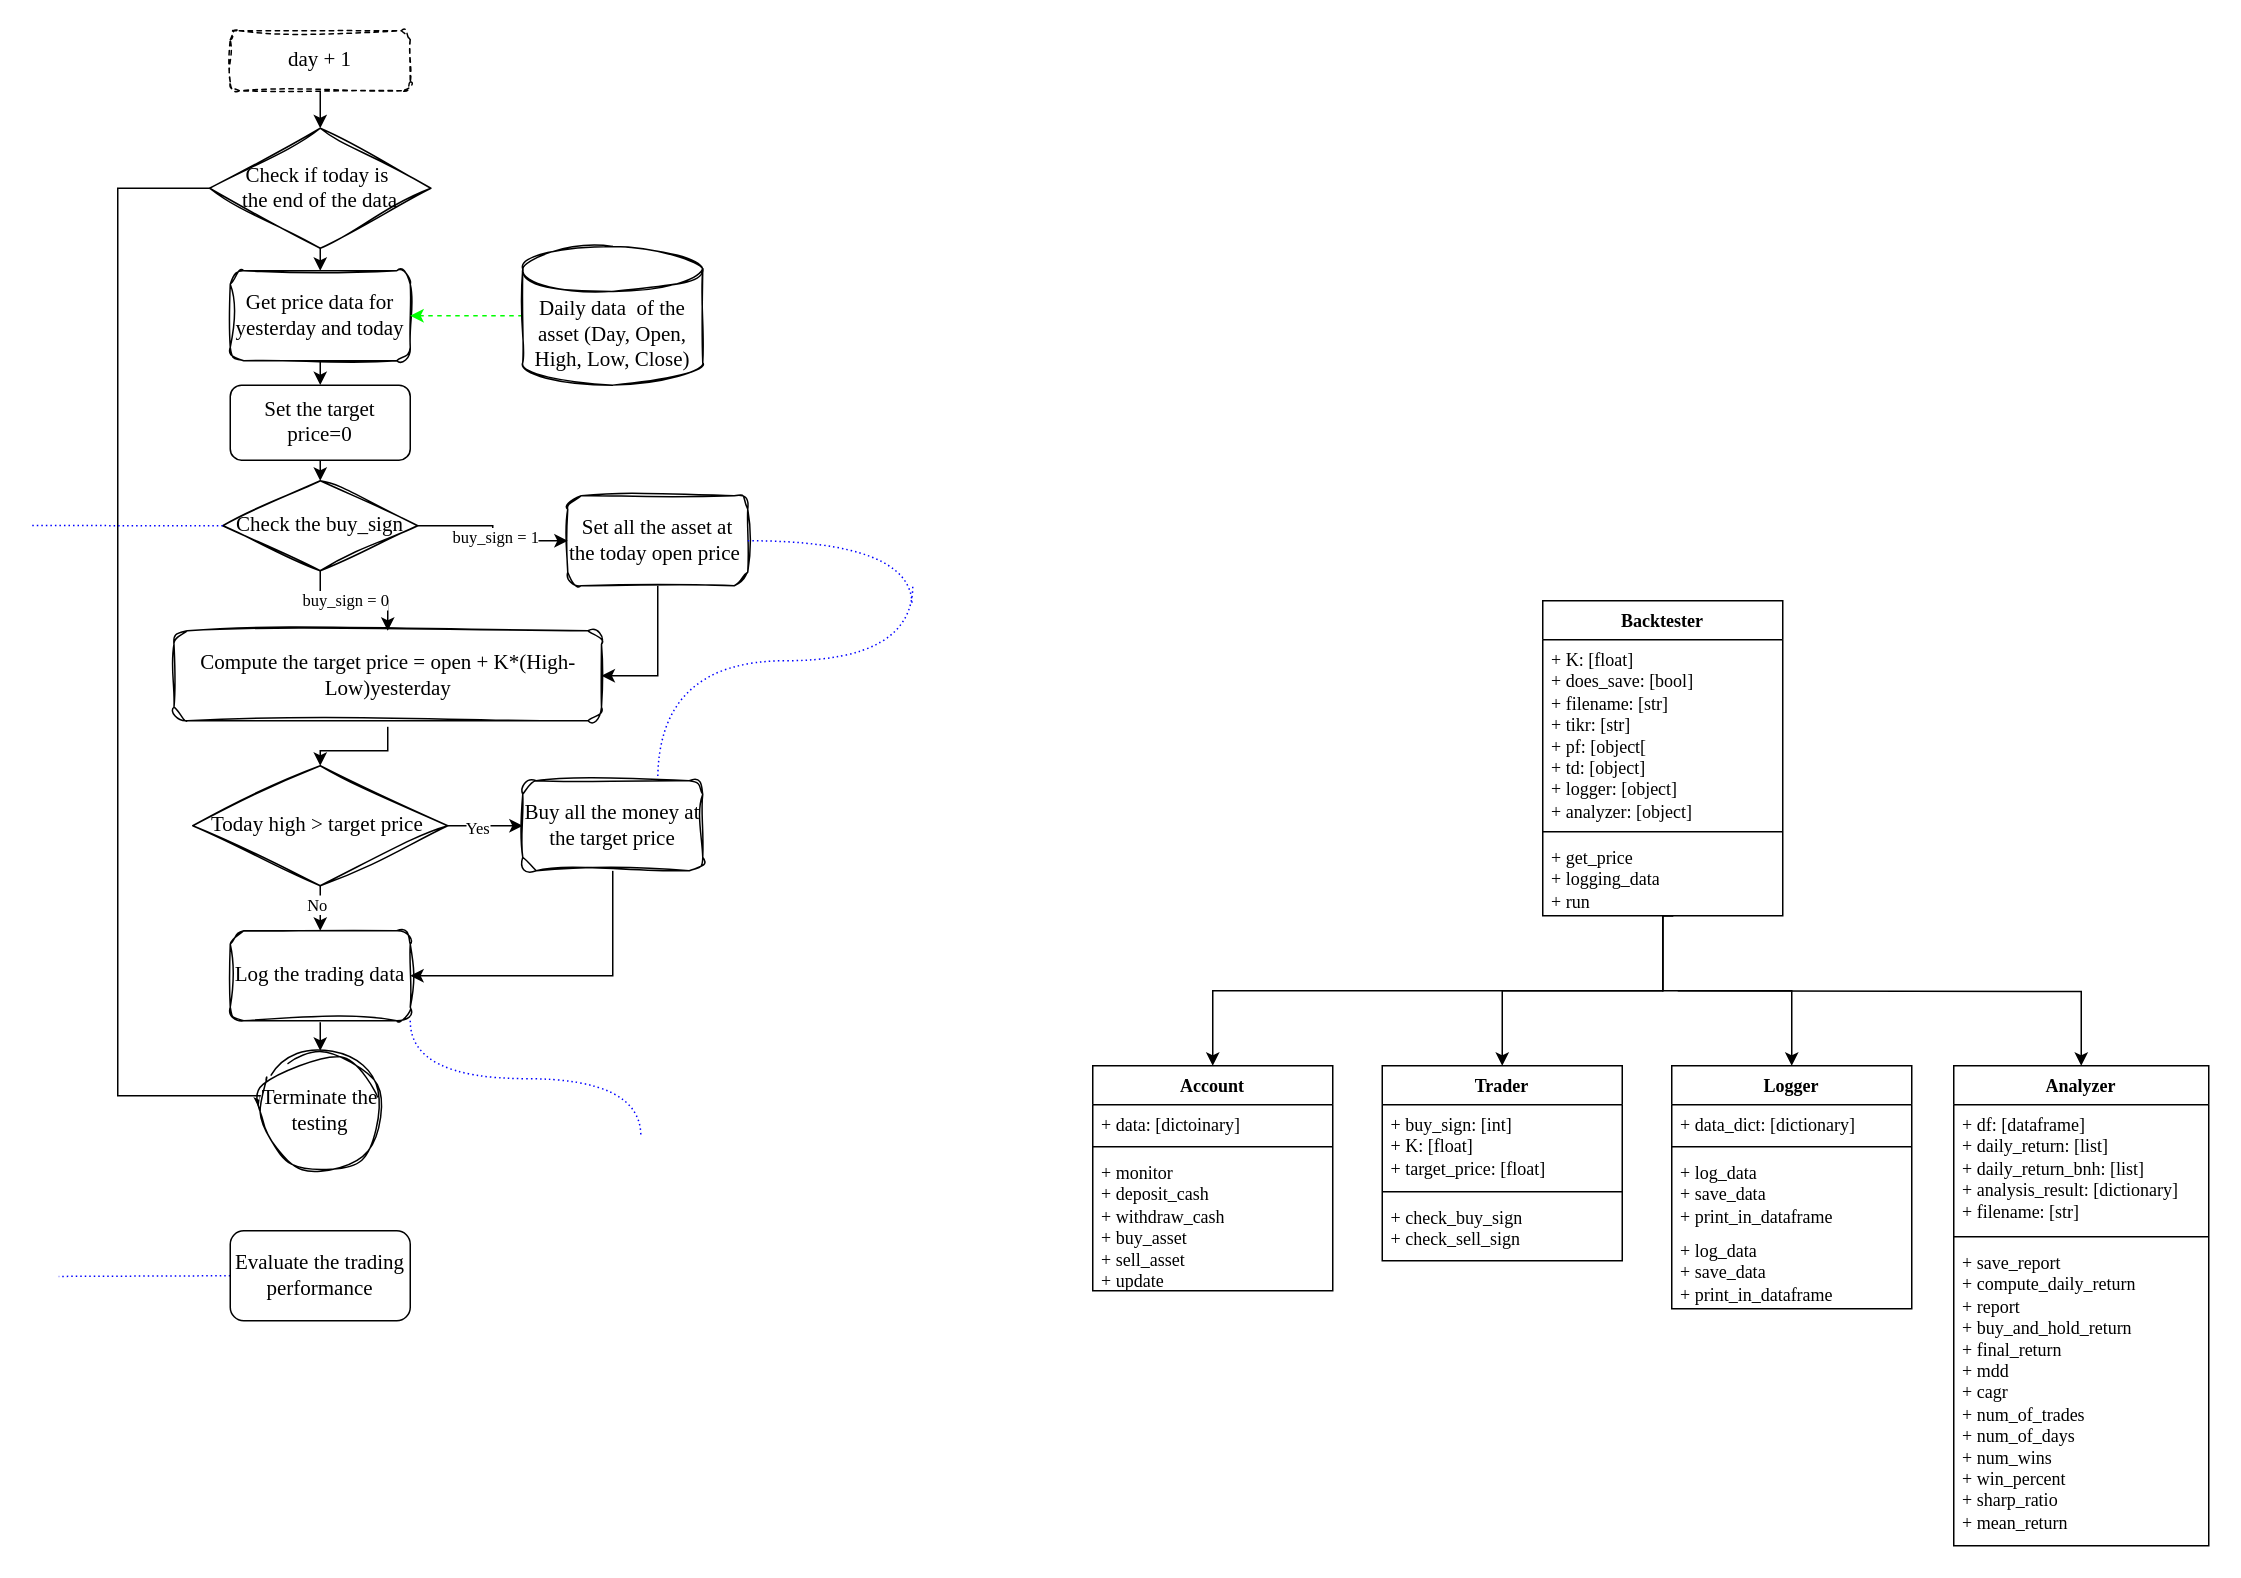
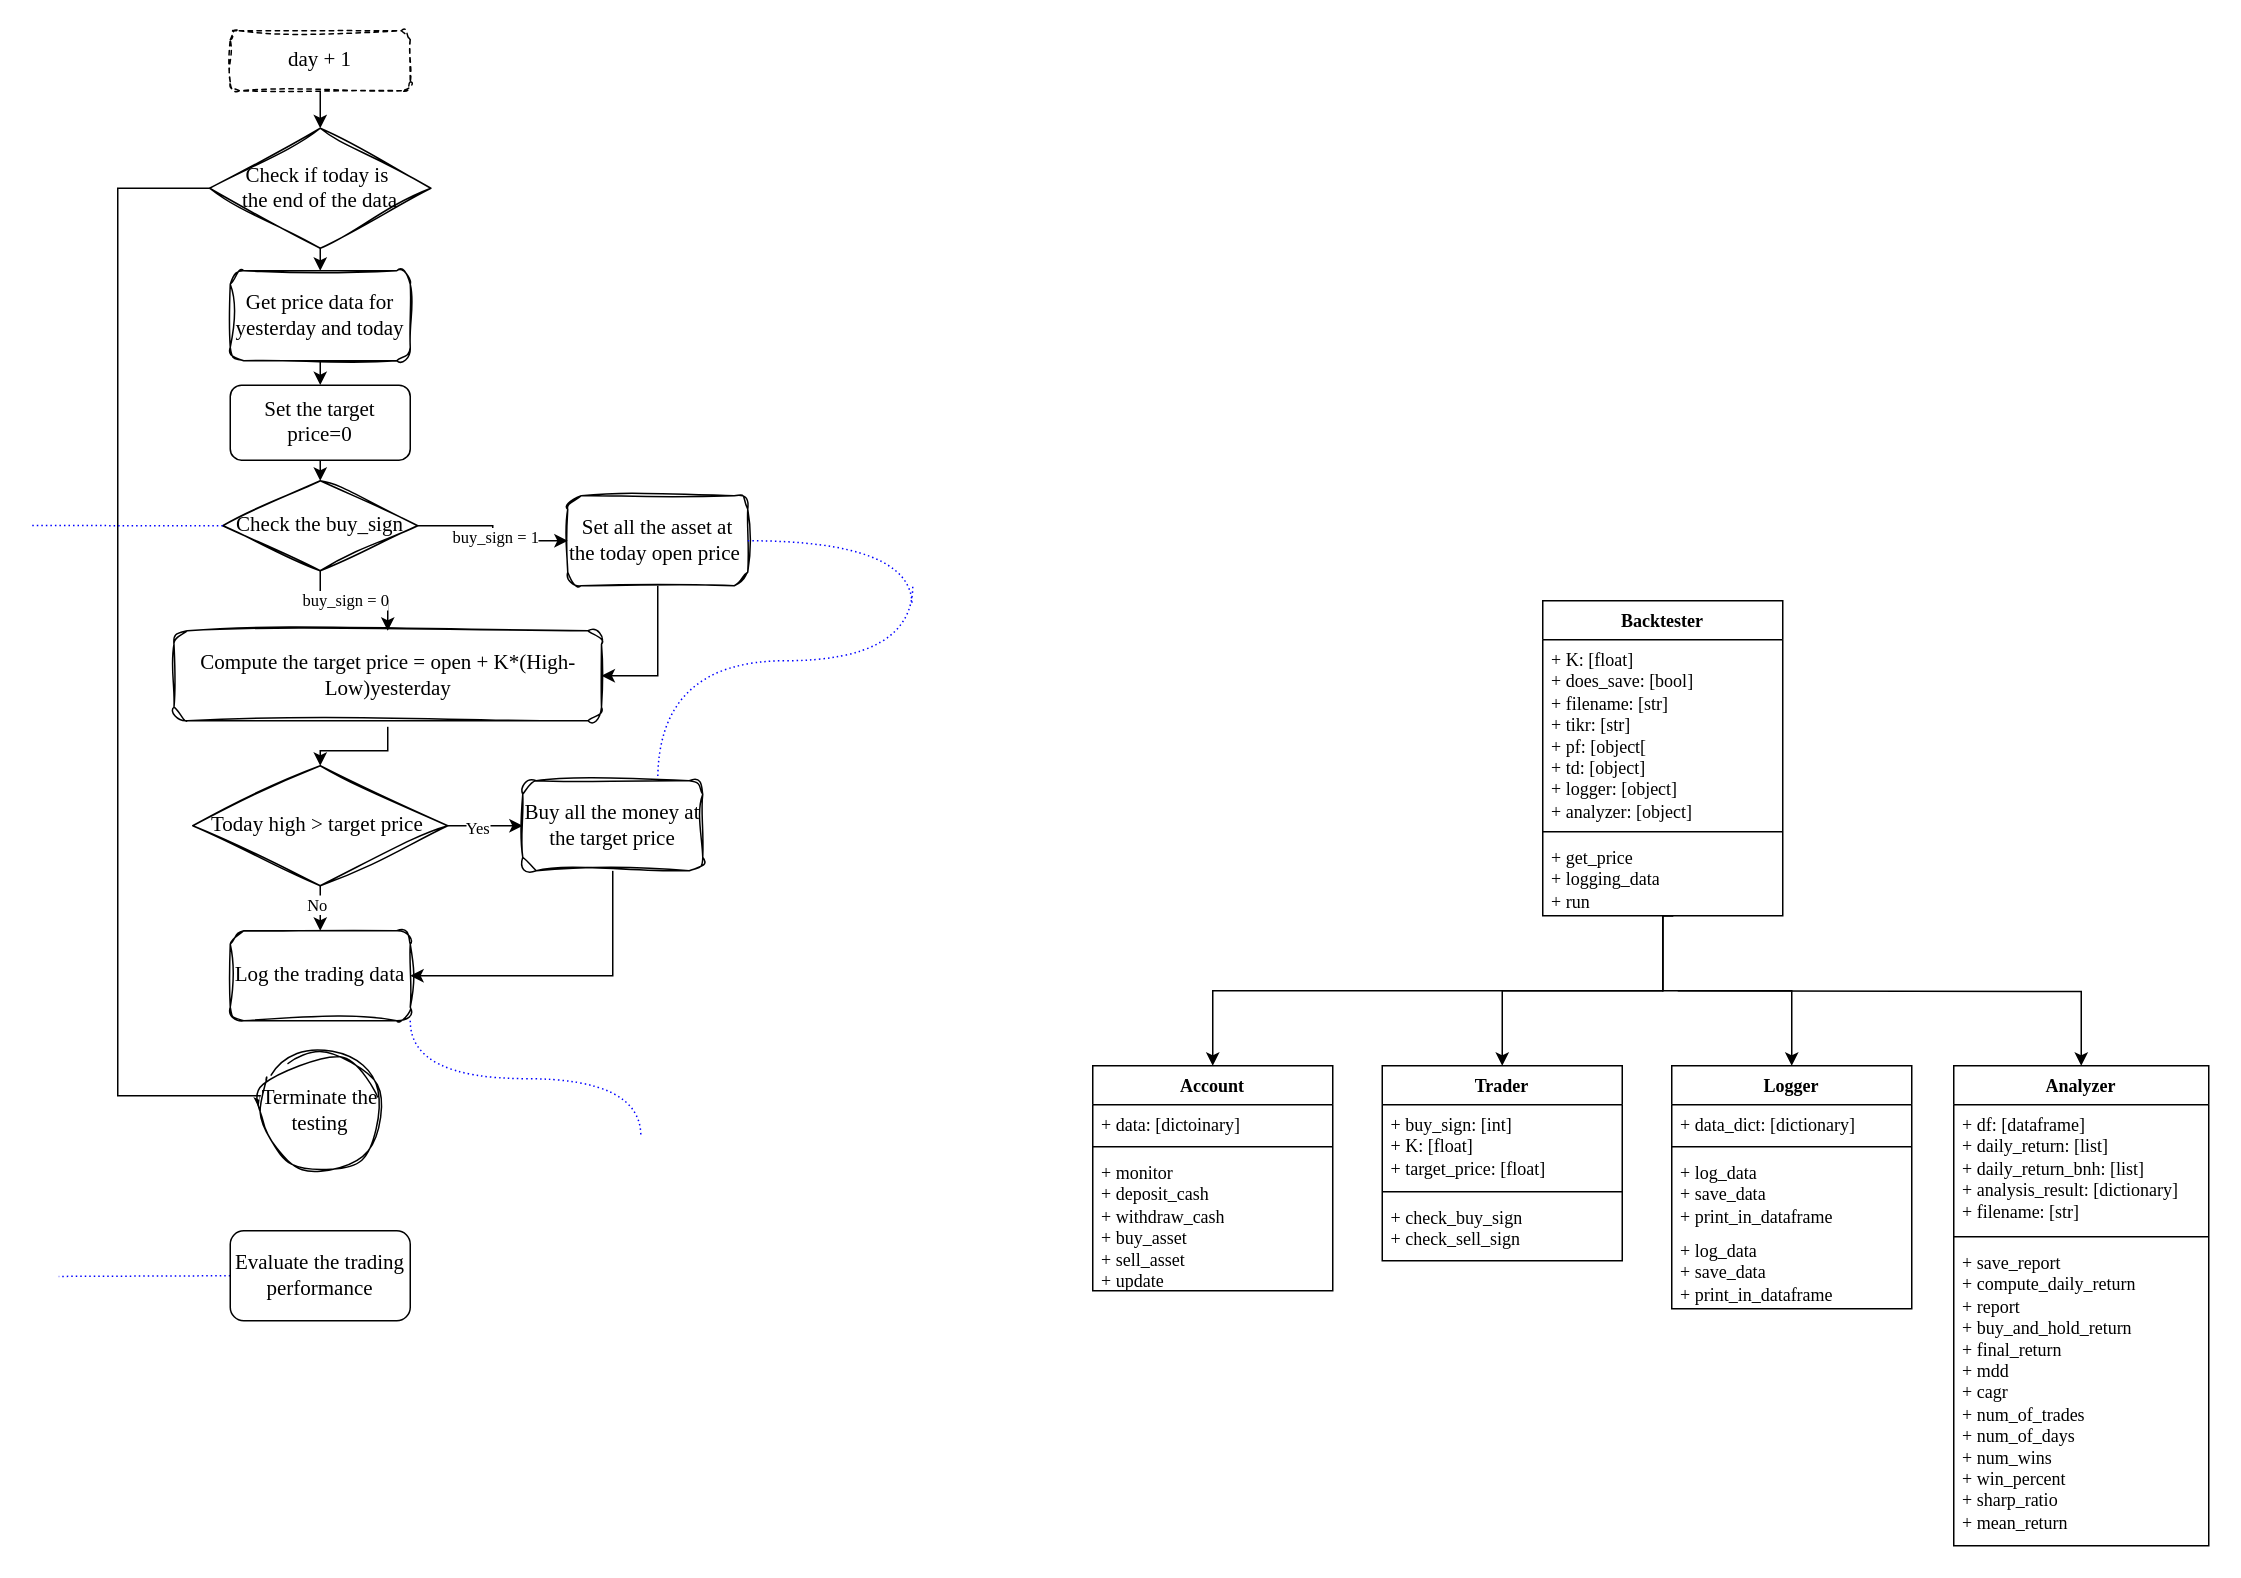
(471, 316) -> none
(613, 316) -> none
(320, 1032) -> none
